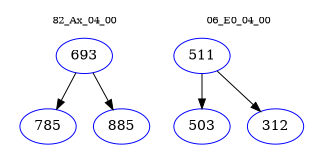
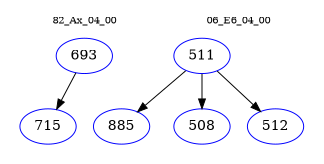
(239, 21) -> (239, 21)
(101, 87) -> (173, 82)
(48, 126) -> (48, 126)
(202, 126) -> (202, 126)
(276, 126) -> (276, 126)
